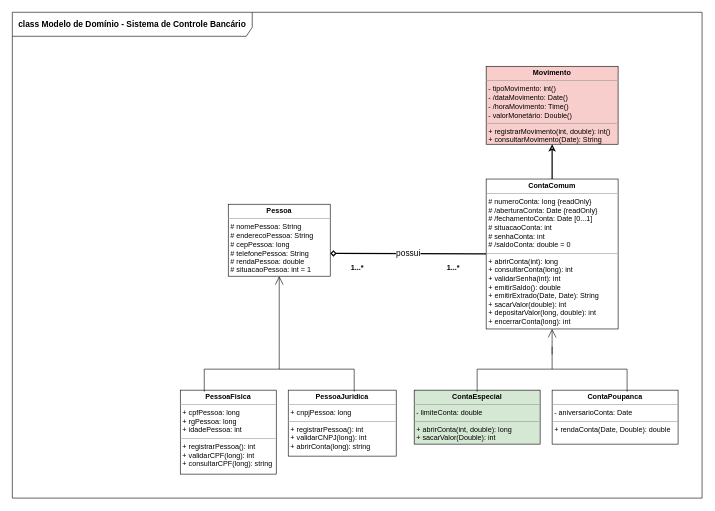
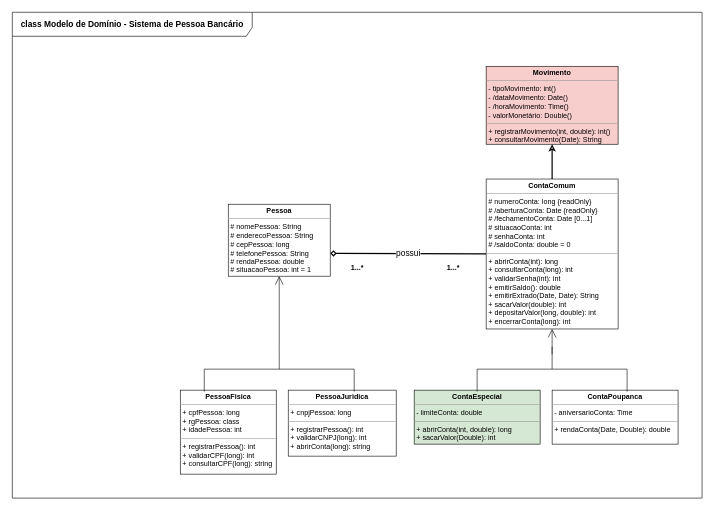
(132, 24) -> (132, 24)
(614, 403) -> (614, 403)
(231, 421) -> (231, 421)
